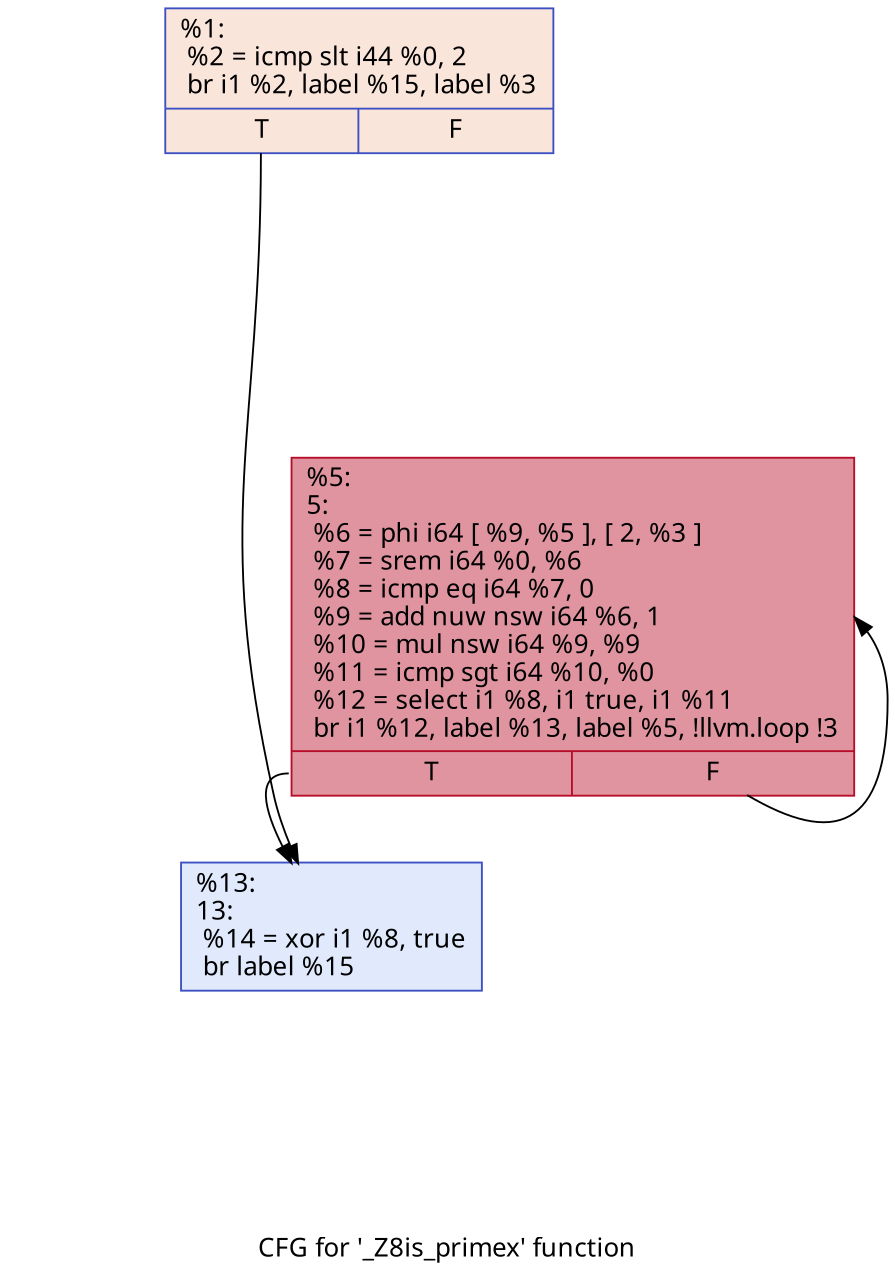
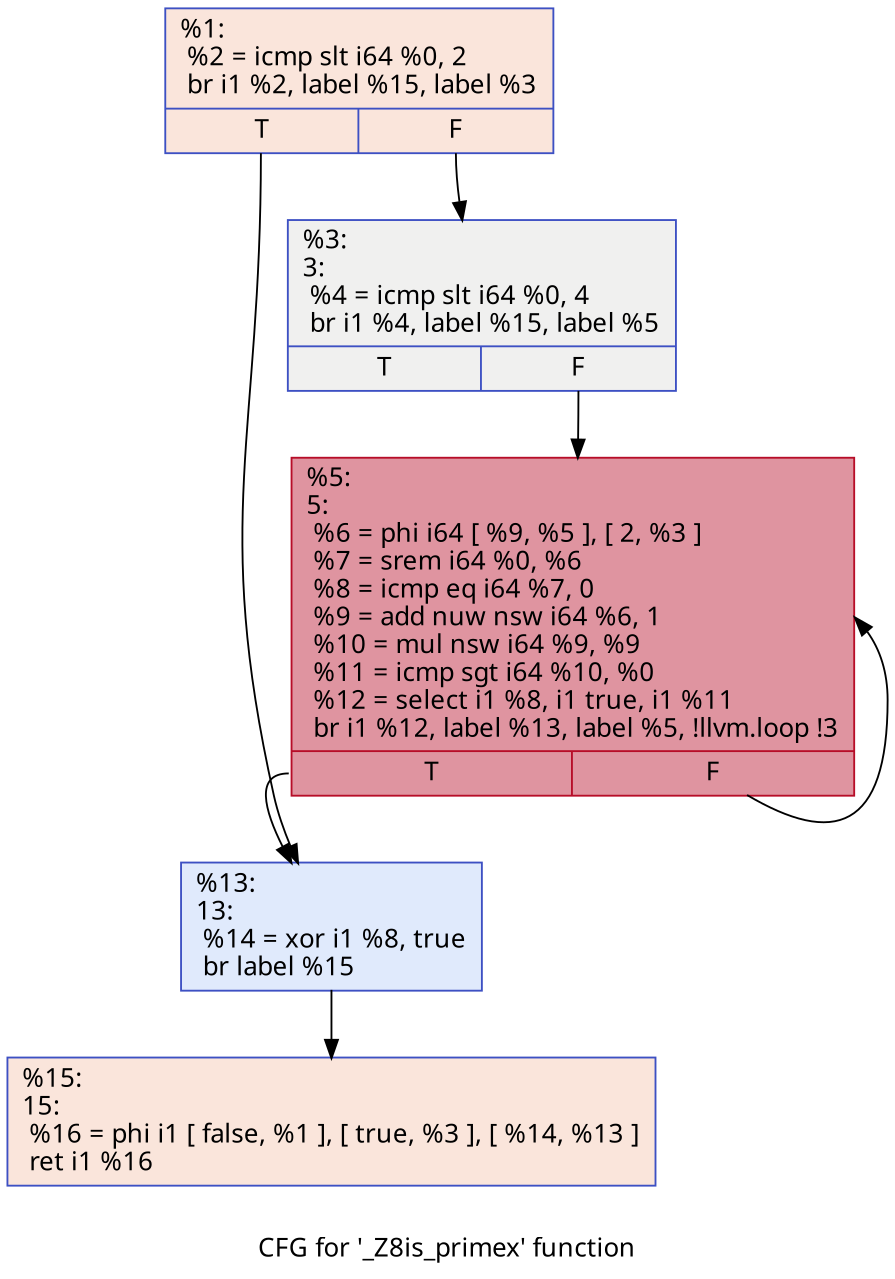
(324, 58) -> (324, 58)
none -> (482, 305)
none -> (331, 1122)
